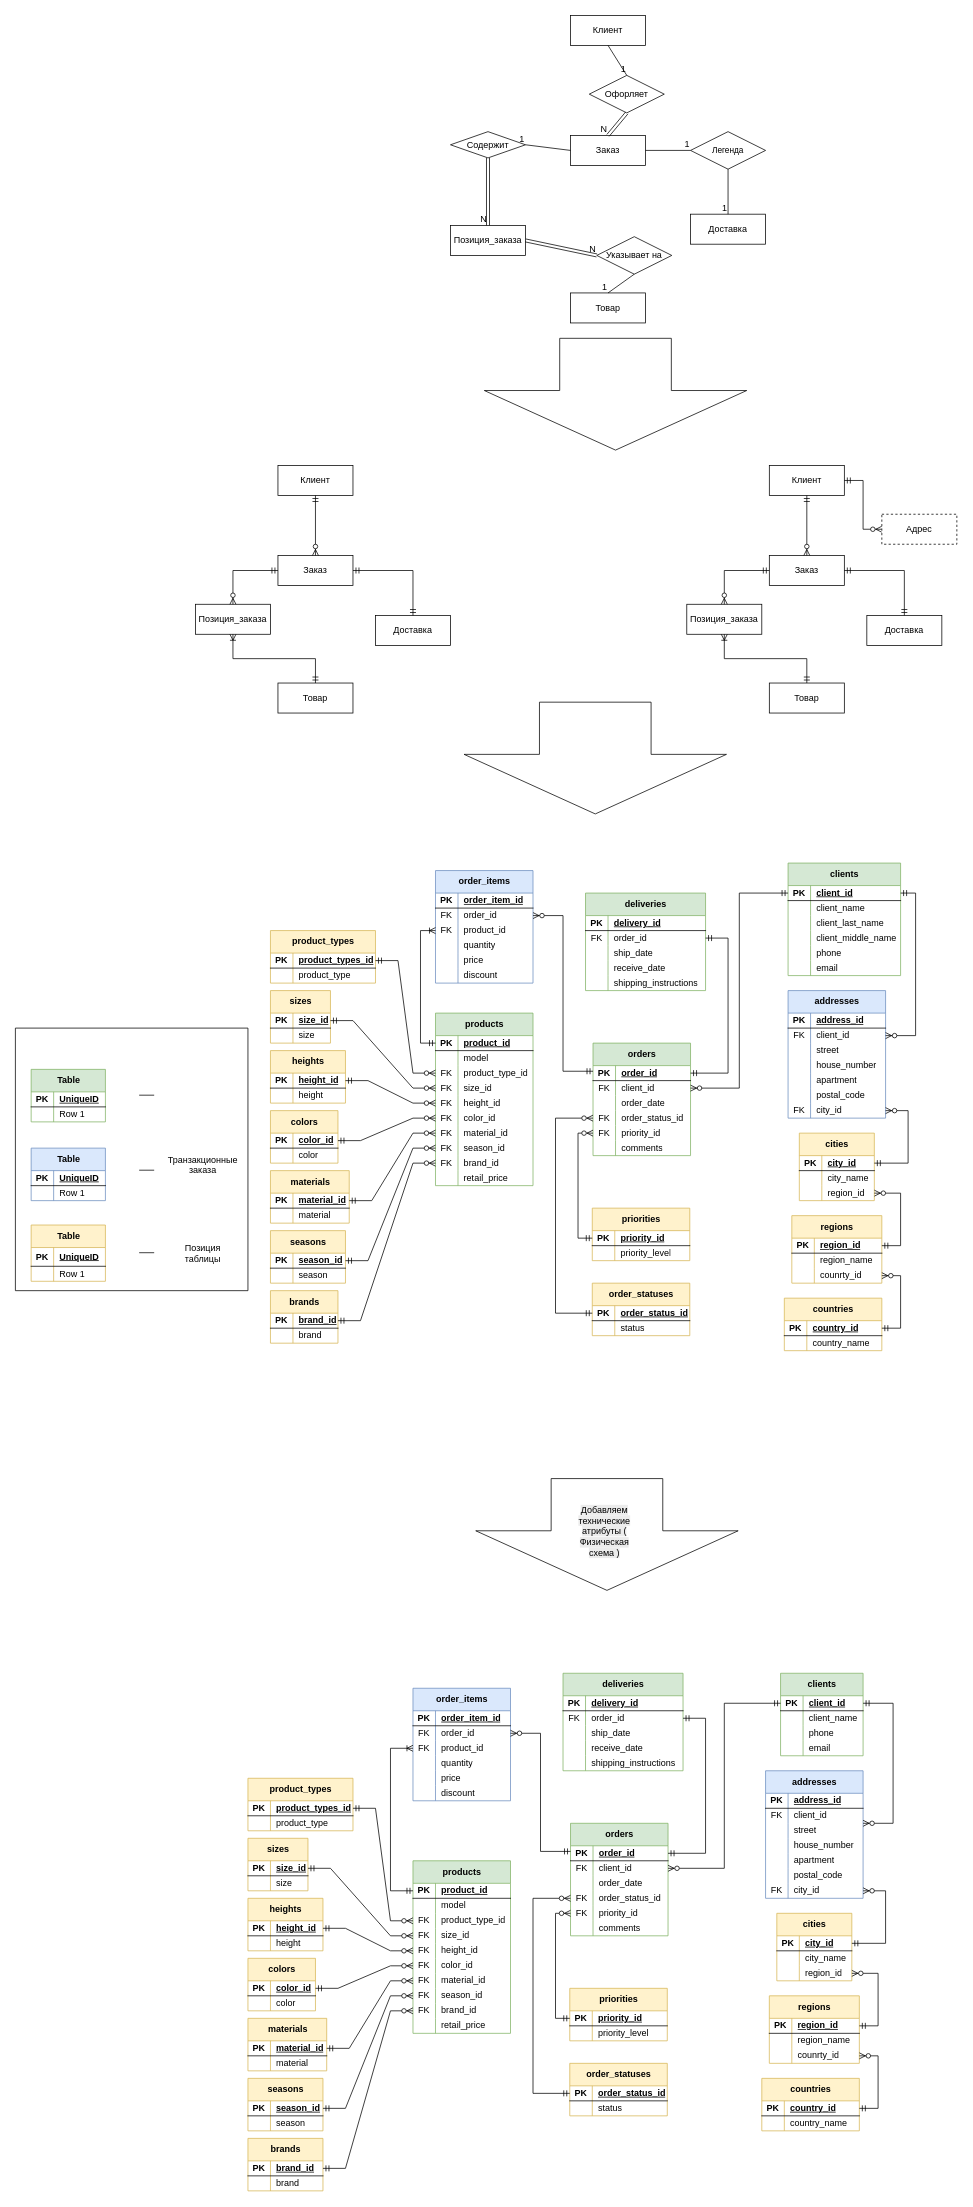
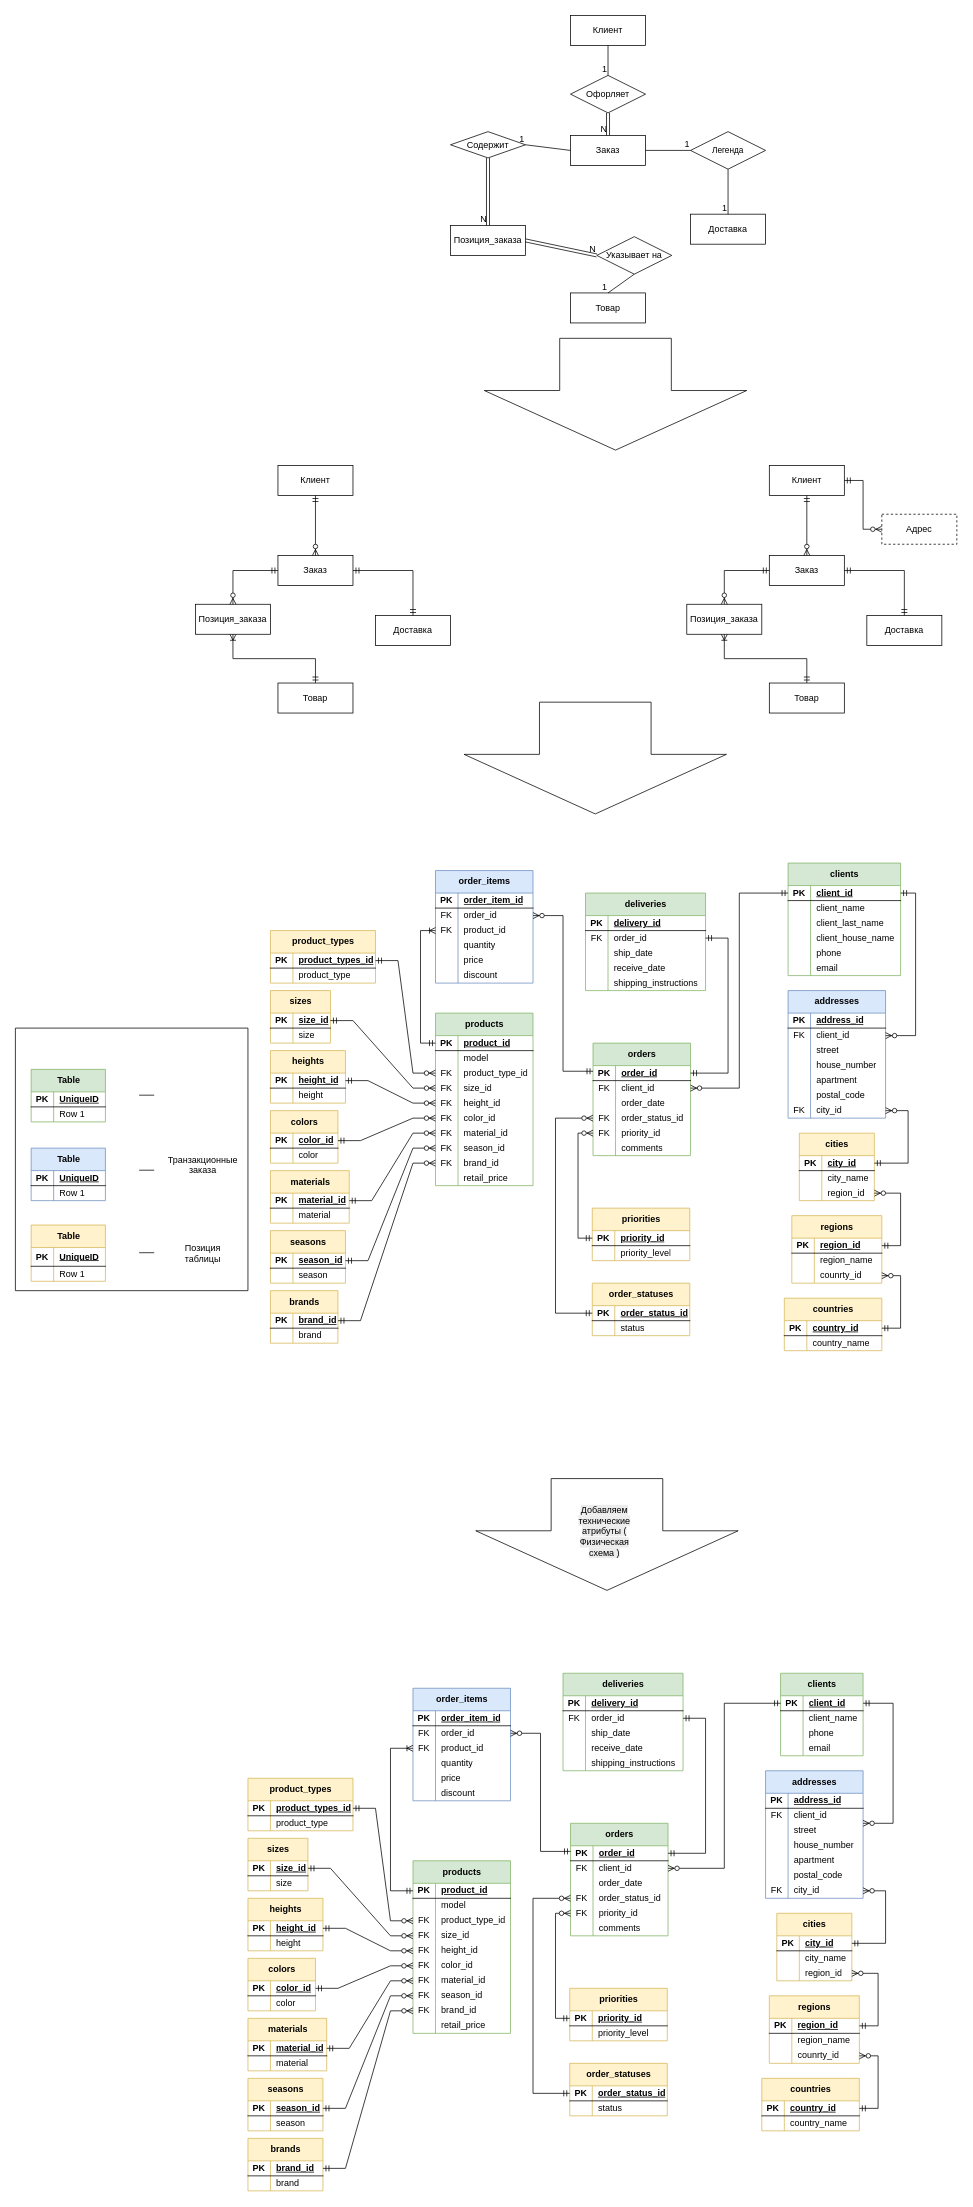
(627, 94) -> (608, 94)
(857, 938) -> (857, 938)
